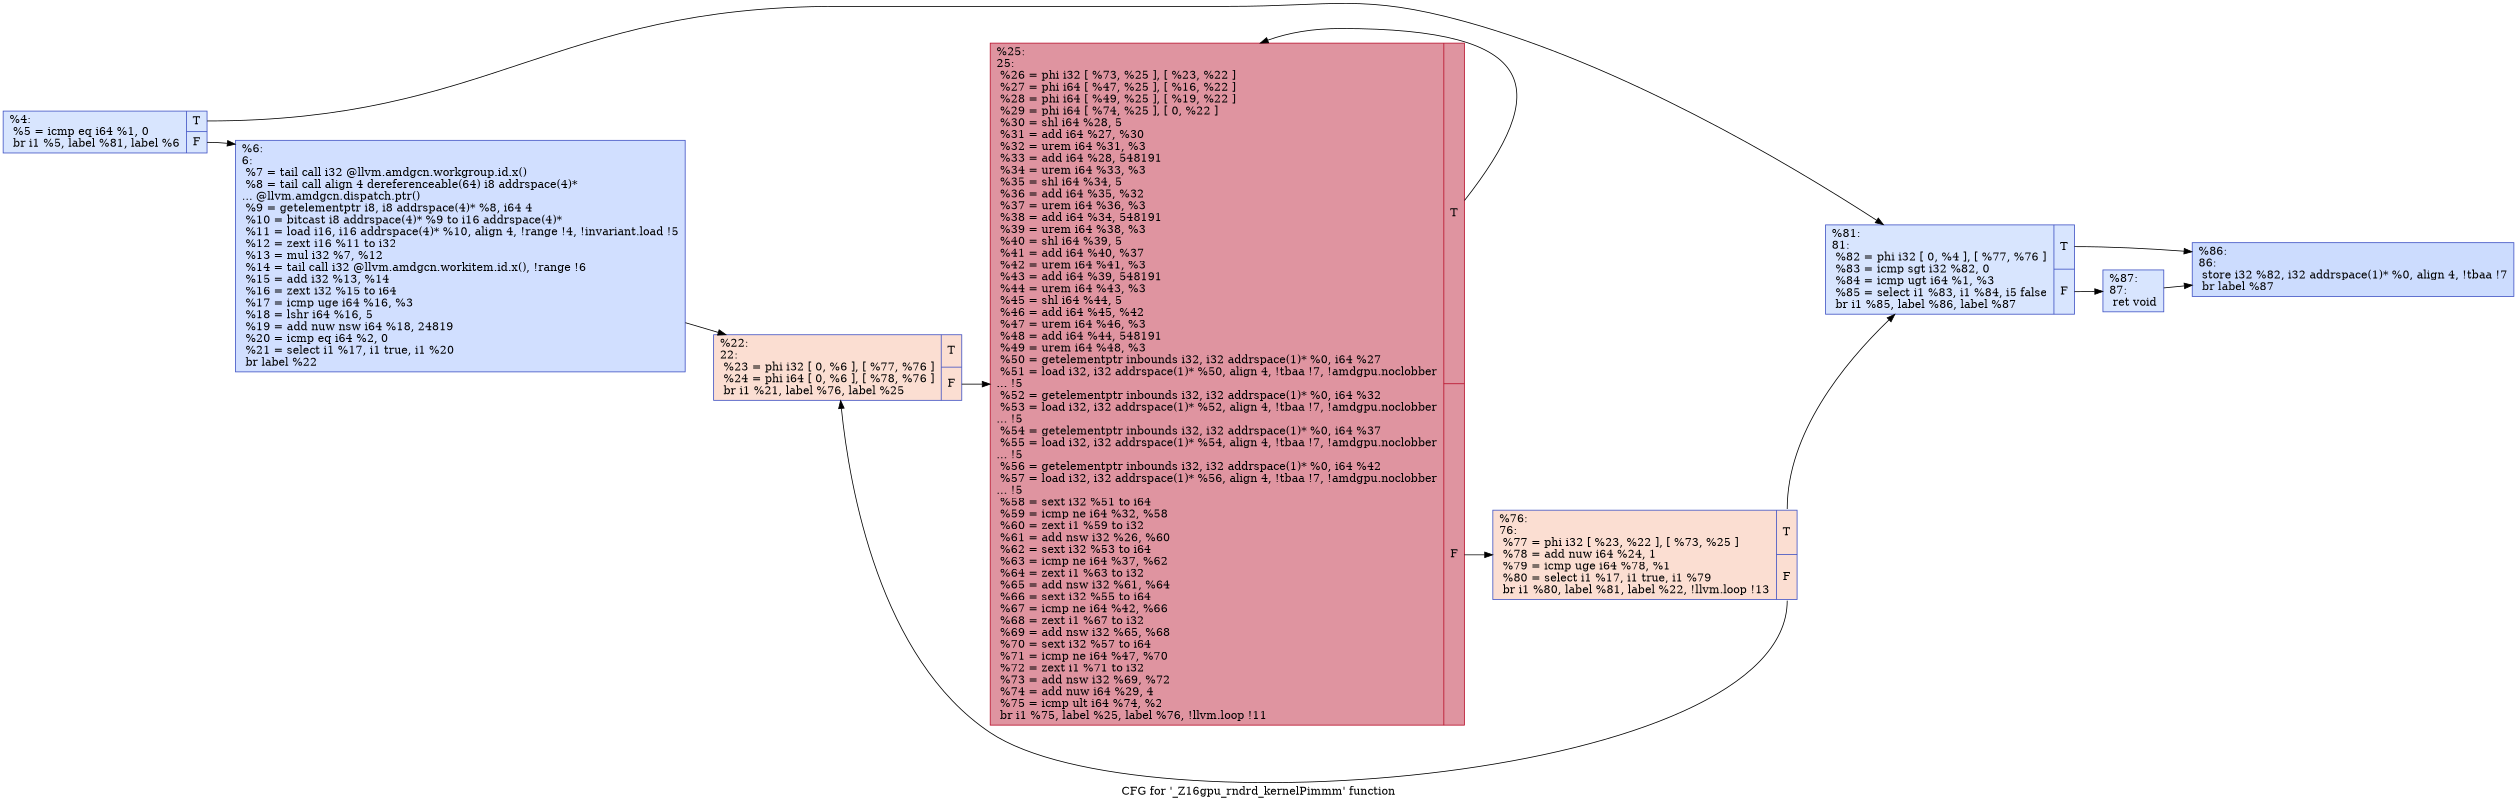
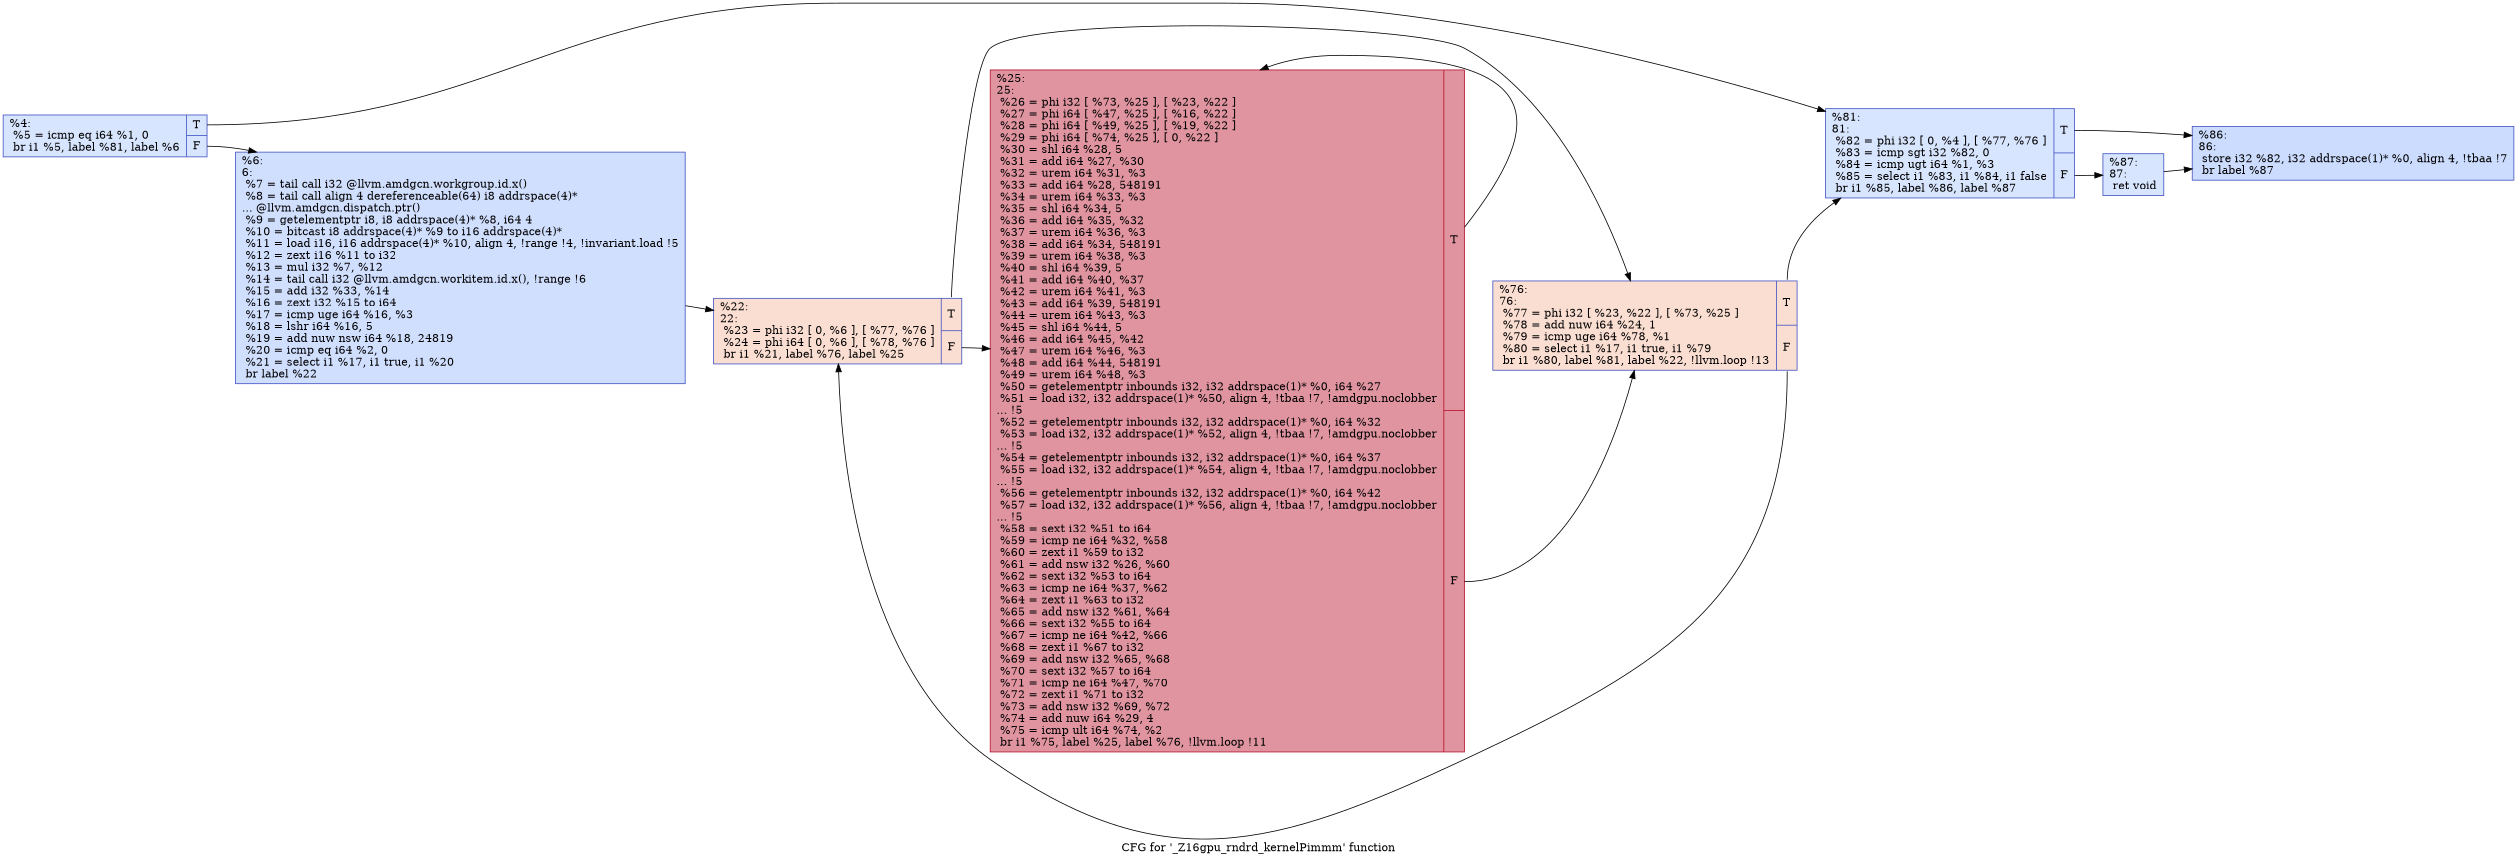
none -> (1242, 26)
(316, 279) -> (316, 291)
(1940, 293) -> (1940, 177)
